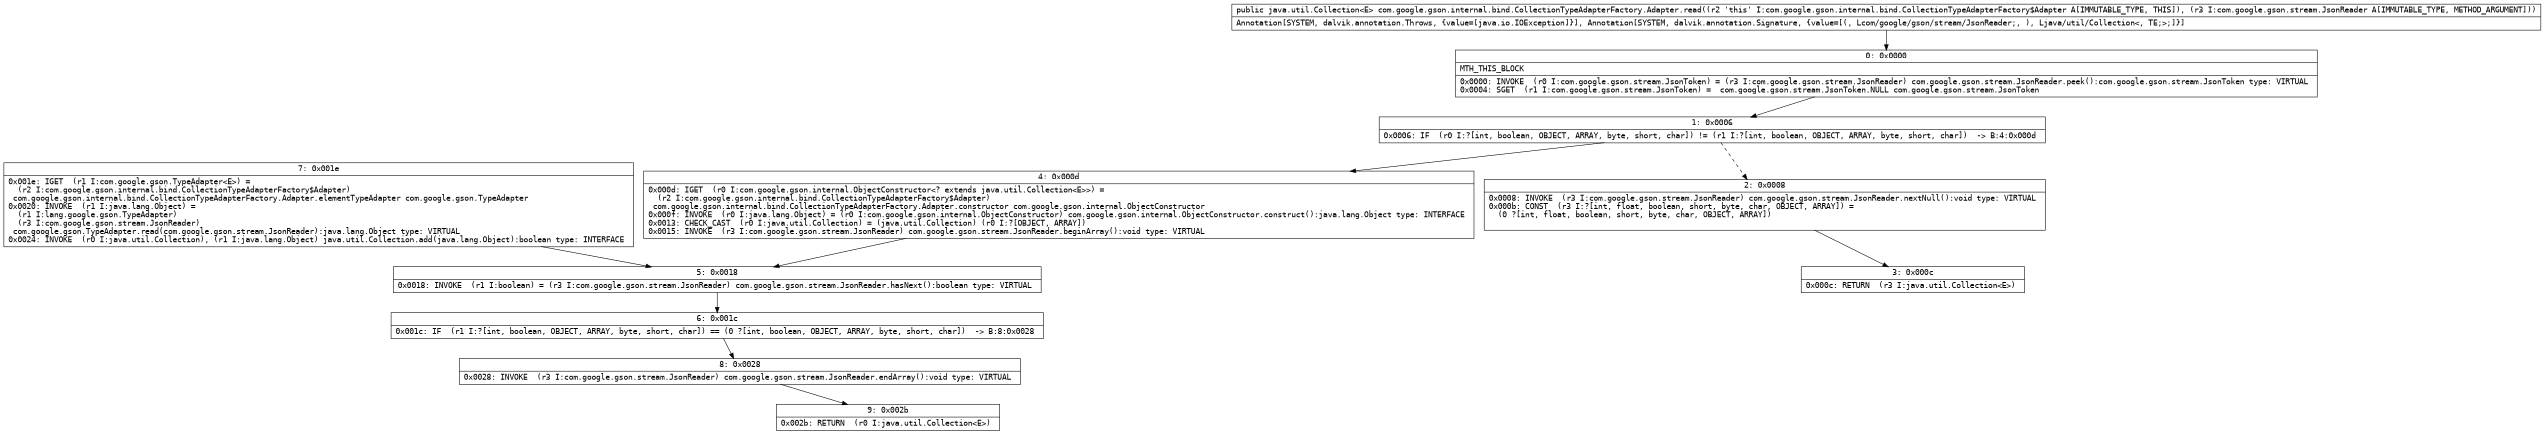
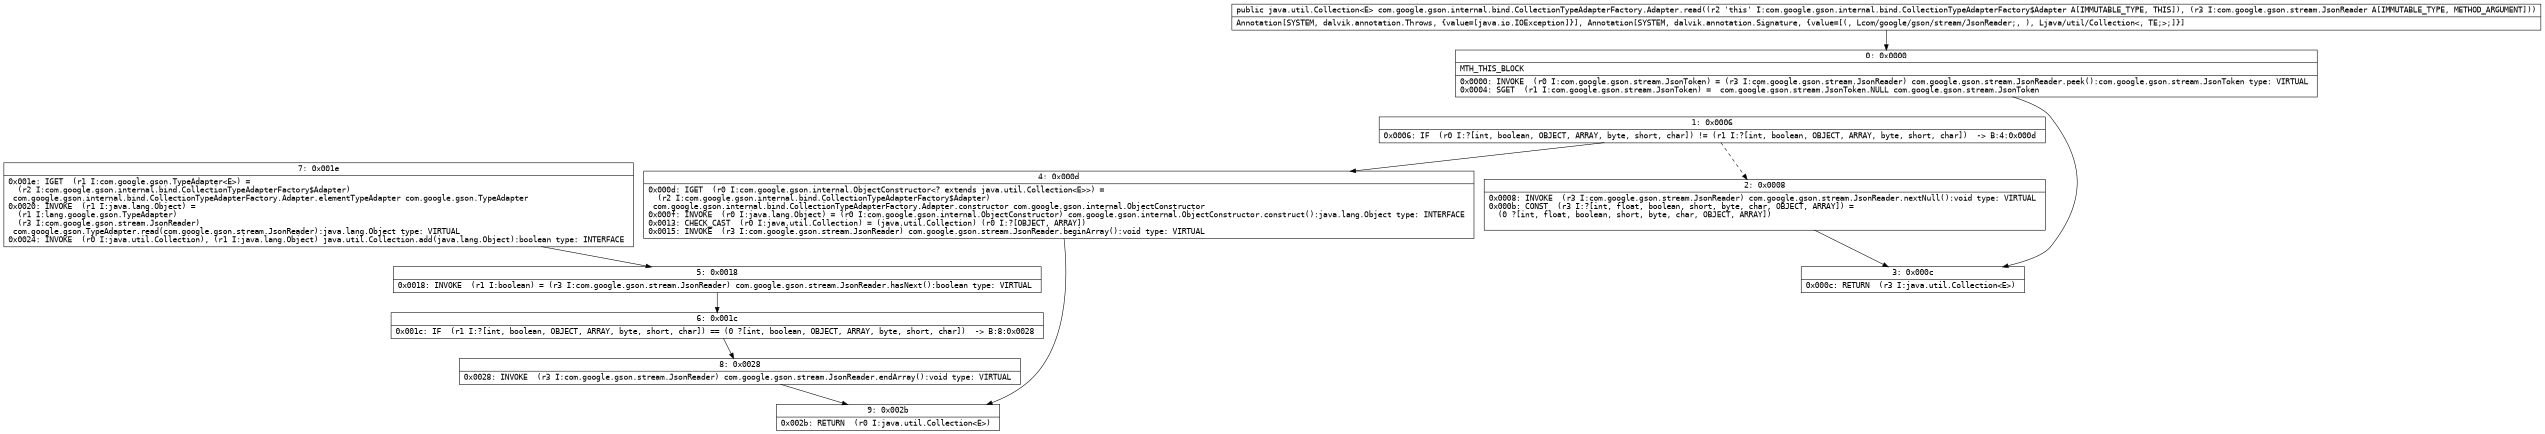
(1785, 106) -> (2077, 184)
(843, 252) -> (1057, 335)
